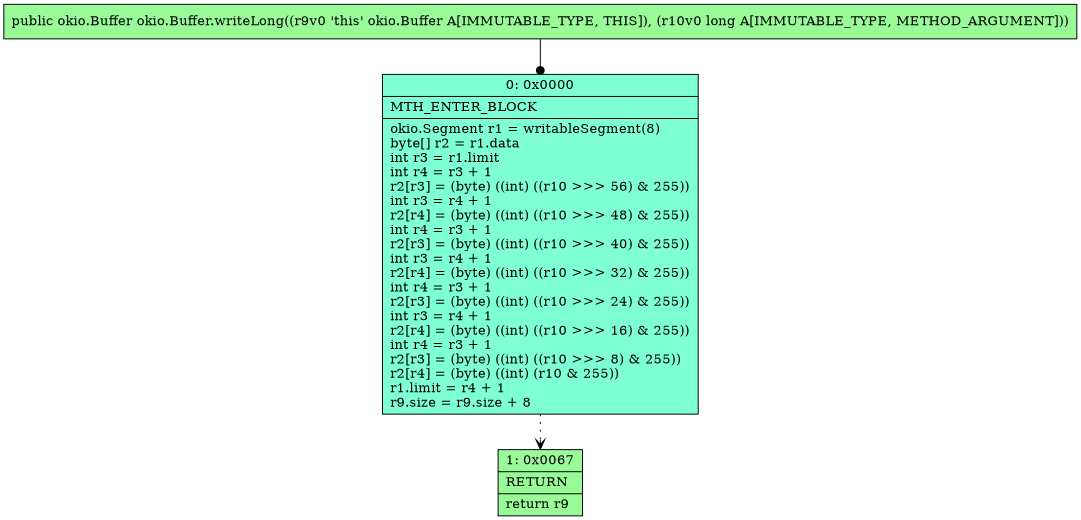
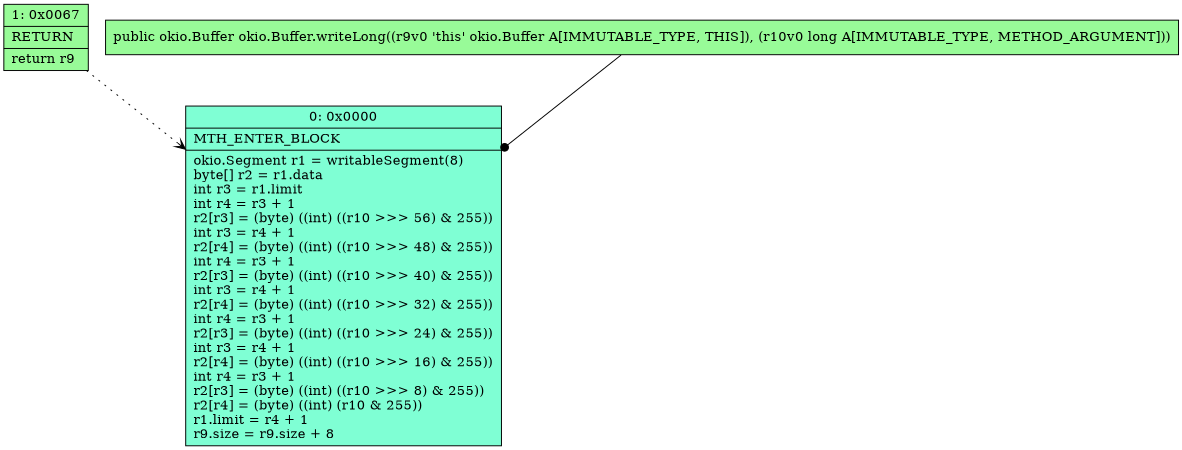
(540, 427) -> (132, 107)
